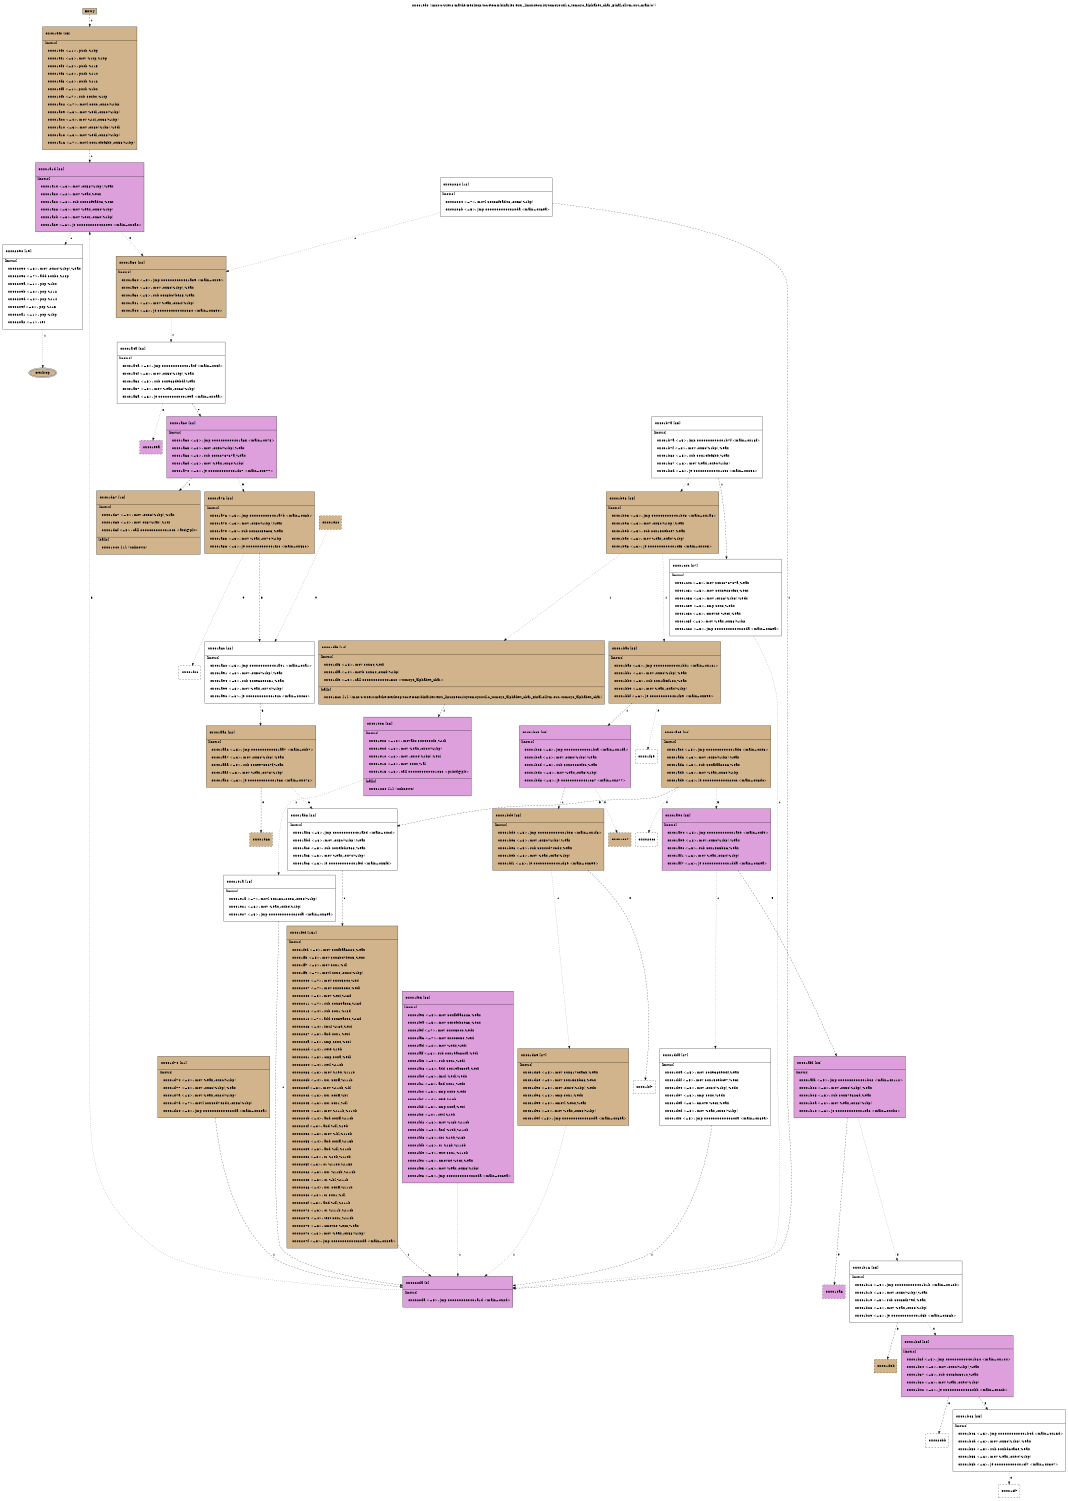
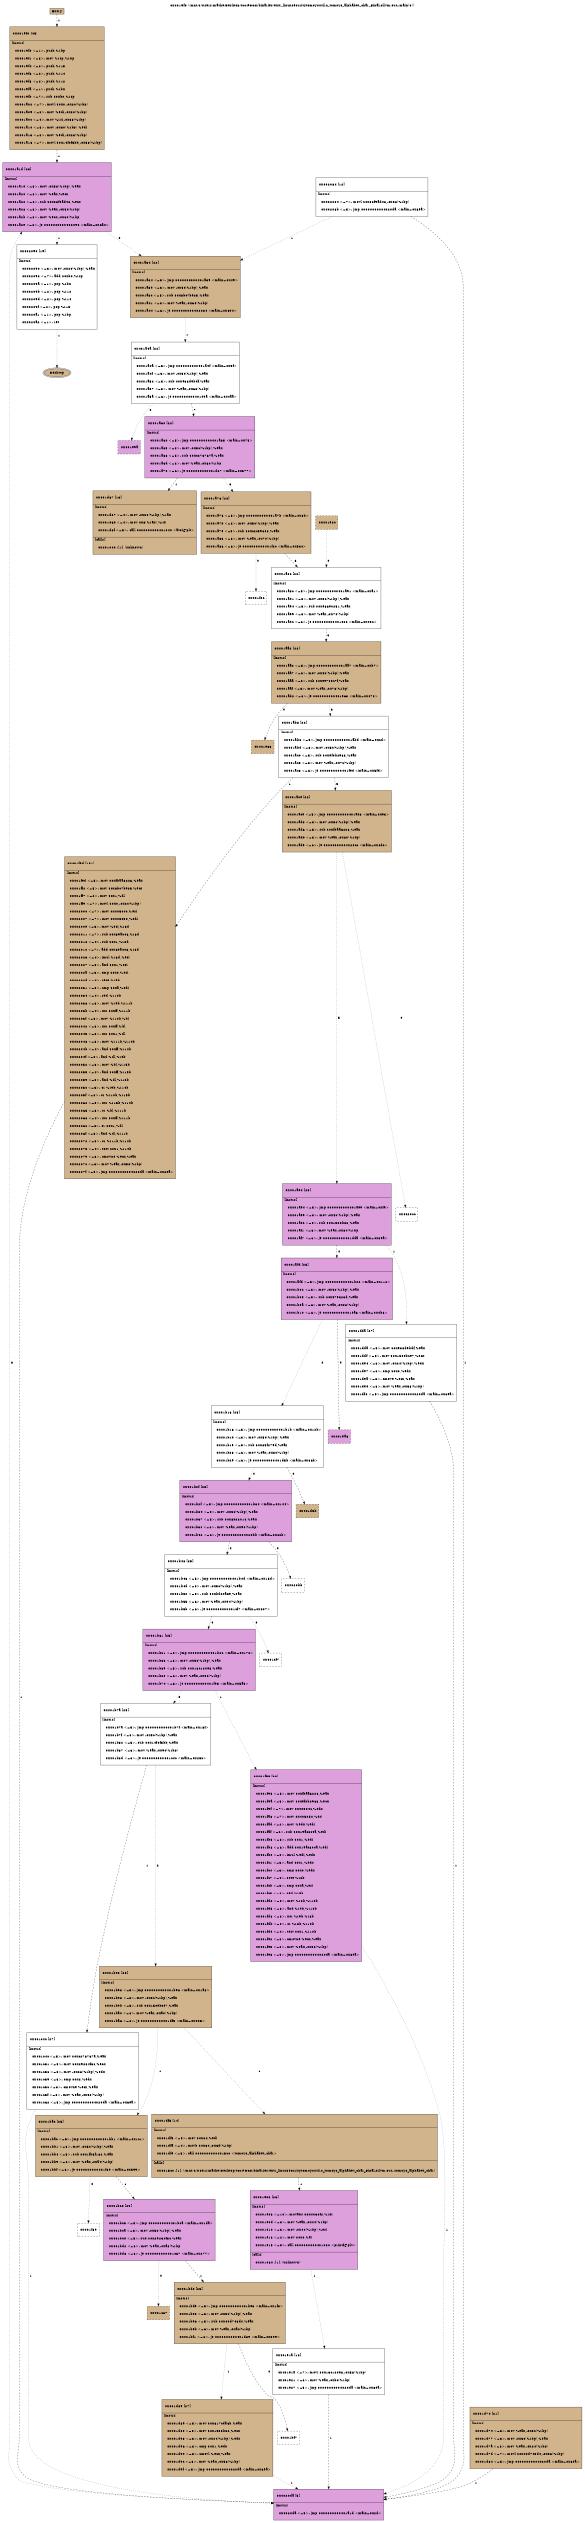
(539, 806) -> (335, 783)
none -> (199, 1660)
